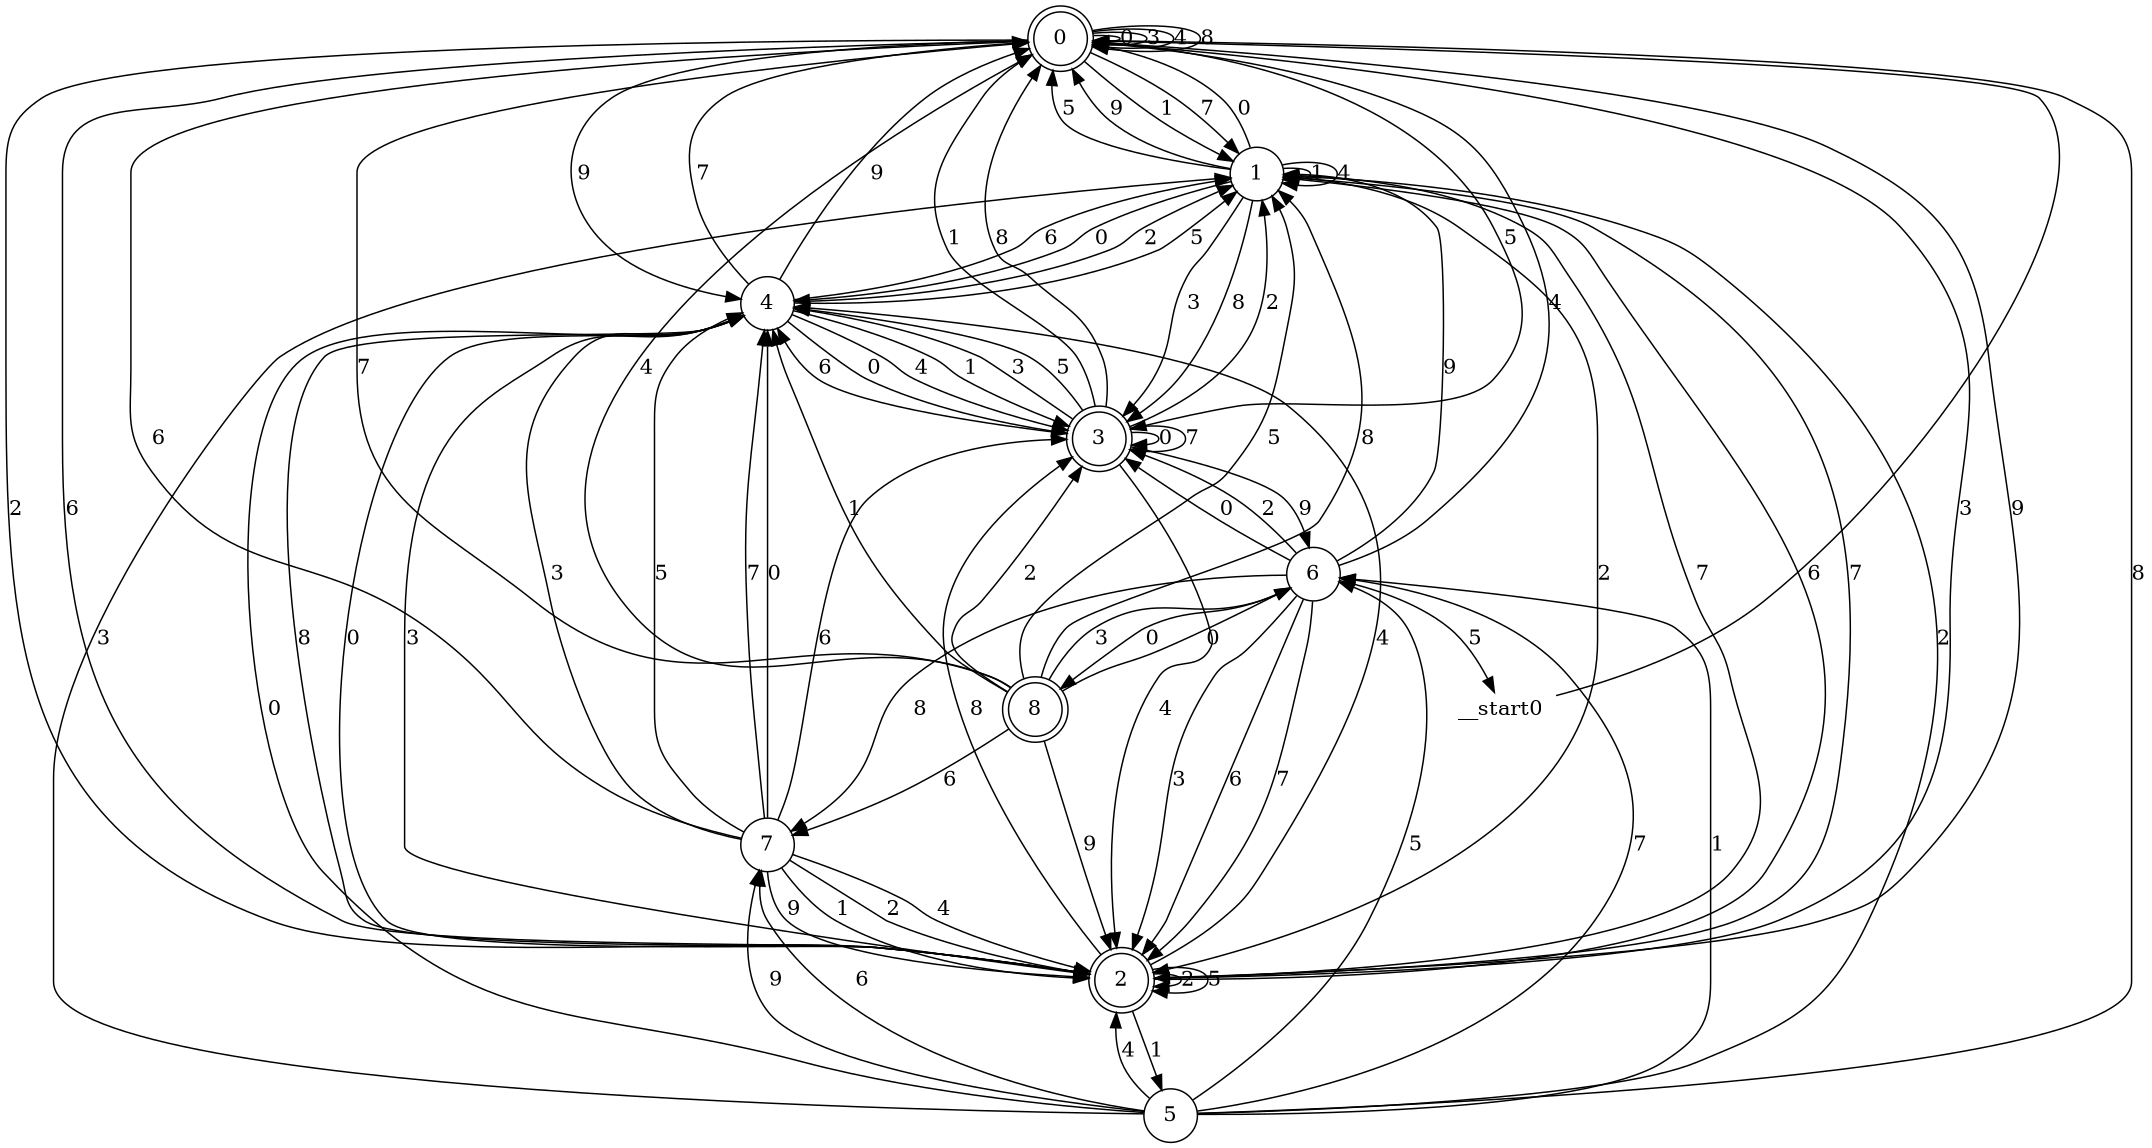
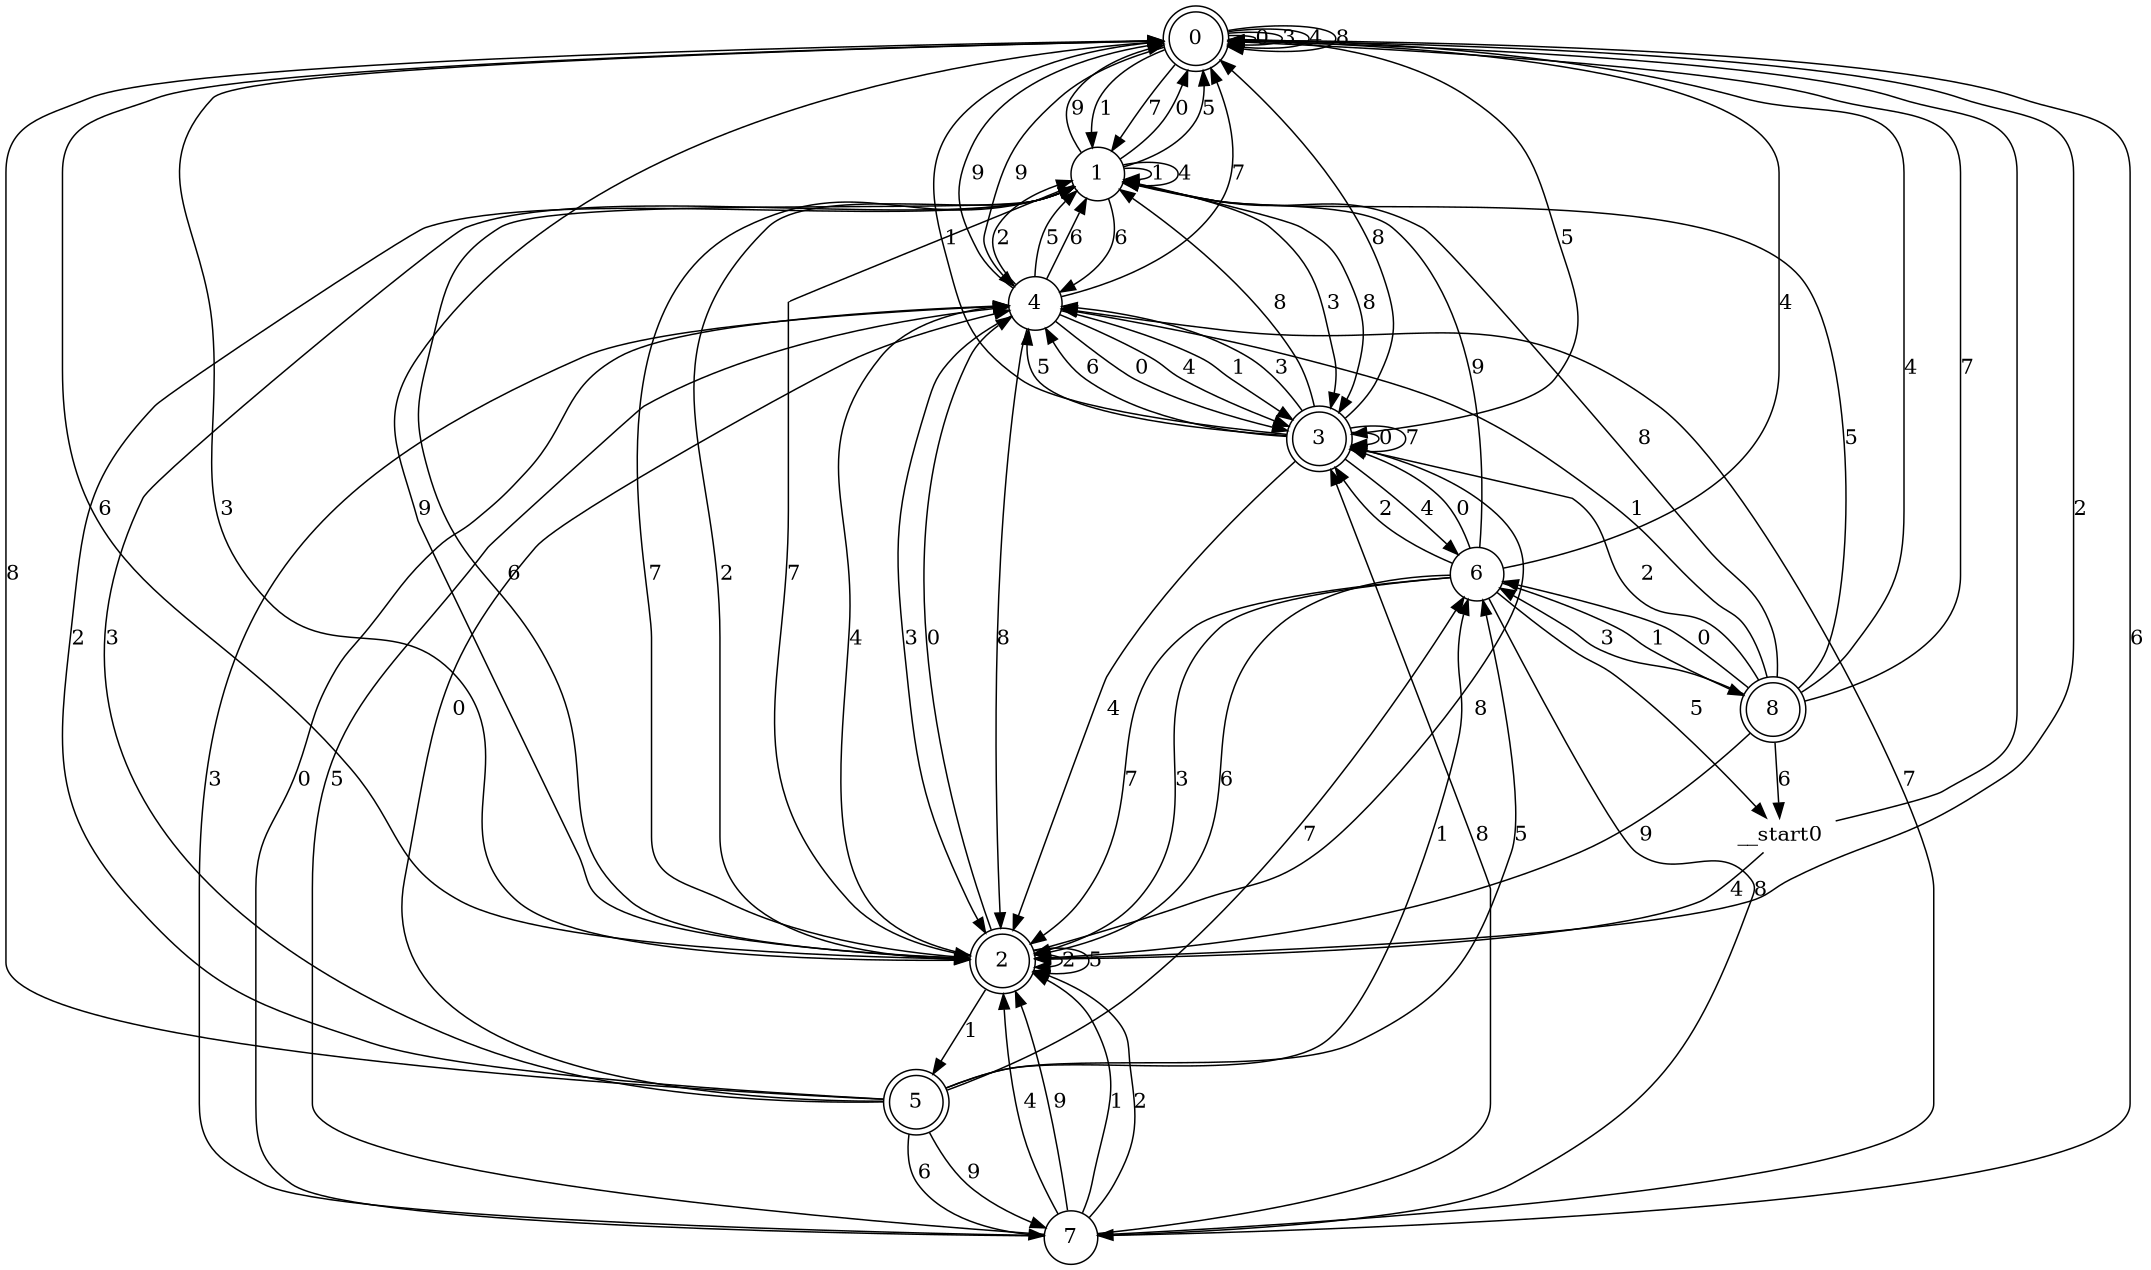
(1102, 239) -> (1122, 239)
(1273, 303) -> (1281, 303)
(1306, 509) -> (1428, 509)
(826, 639) -> (1483, 835)
(1153, 639) -> (1659, 639)
(911, 787) -> (1777, 773)
(1124, 1067) -> (1417, 945)
(1171, 1116) -> (916, 1102)
